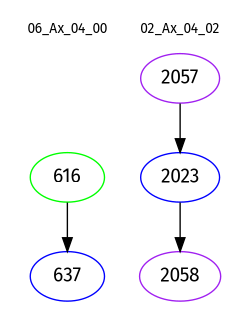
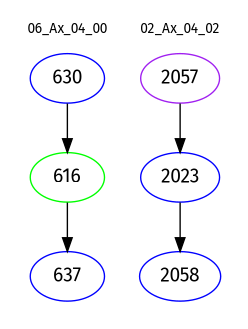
none -> (67, 78)
(180, 276) -> (180, 276)
